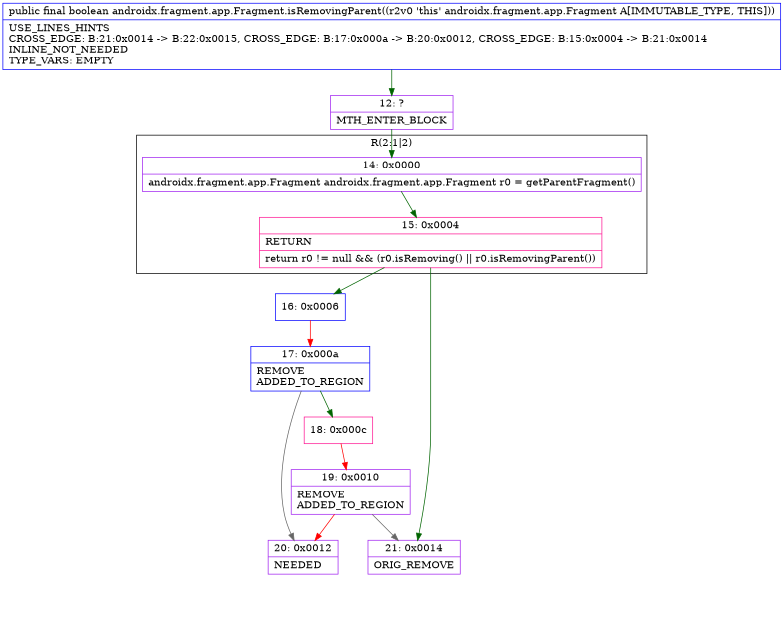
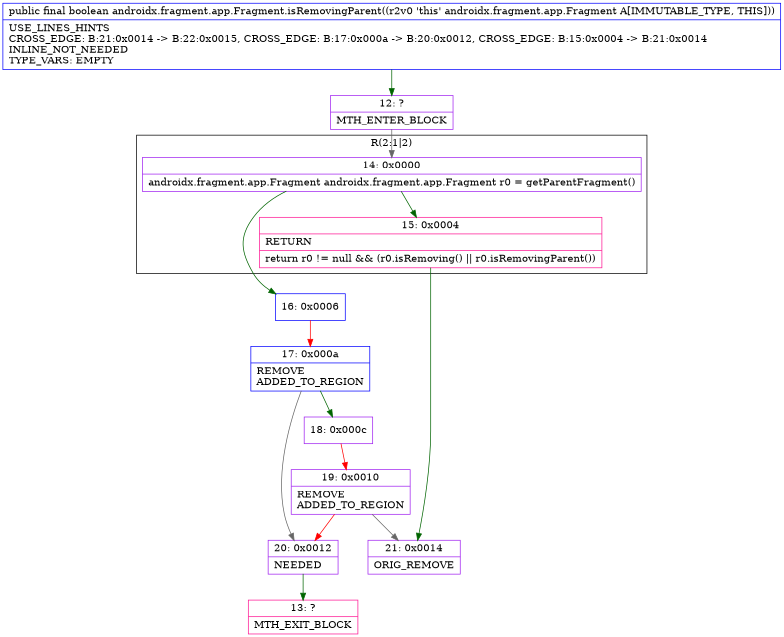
(392, 140) -> (392, 140)
(363, 279) -> (244, 236)
(338, 430) -> (338, 430)
none -> (303, 617)
